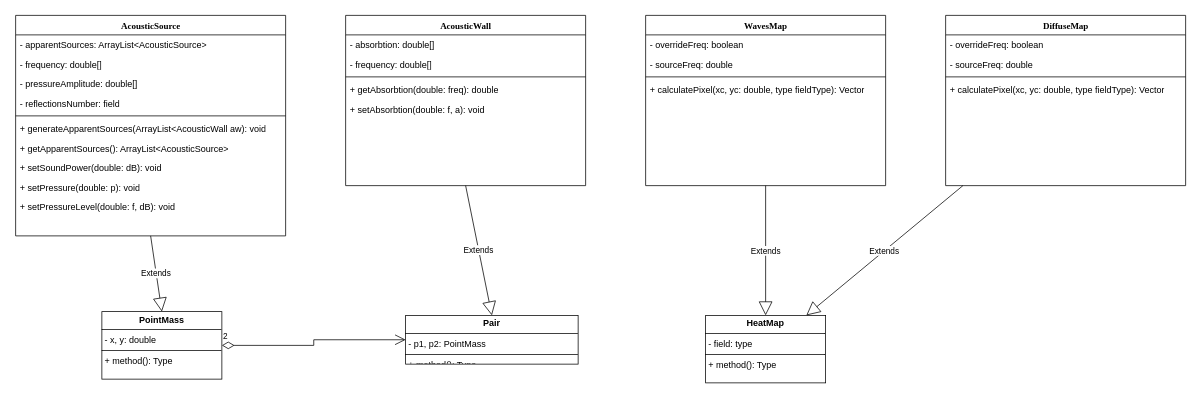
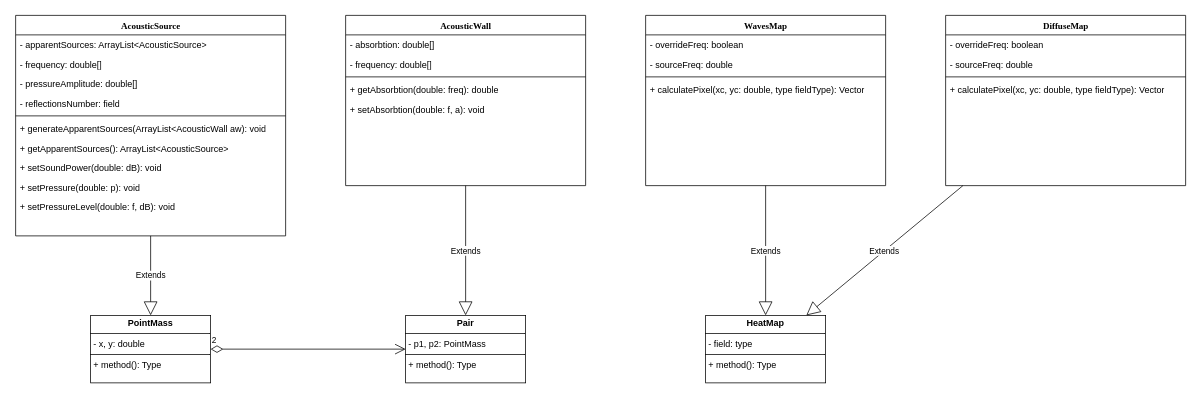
(492, 340) -> (465, 349)
(162, 345) -> (150, 349)
